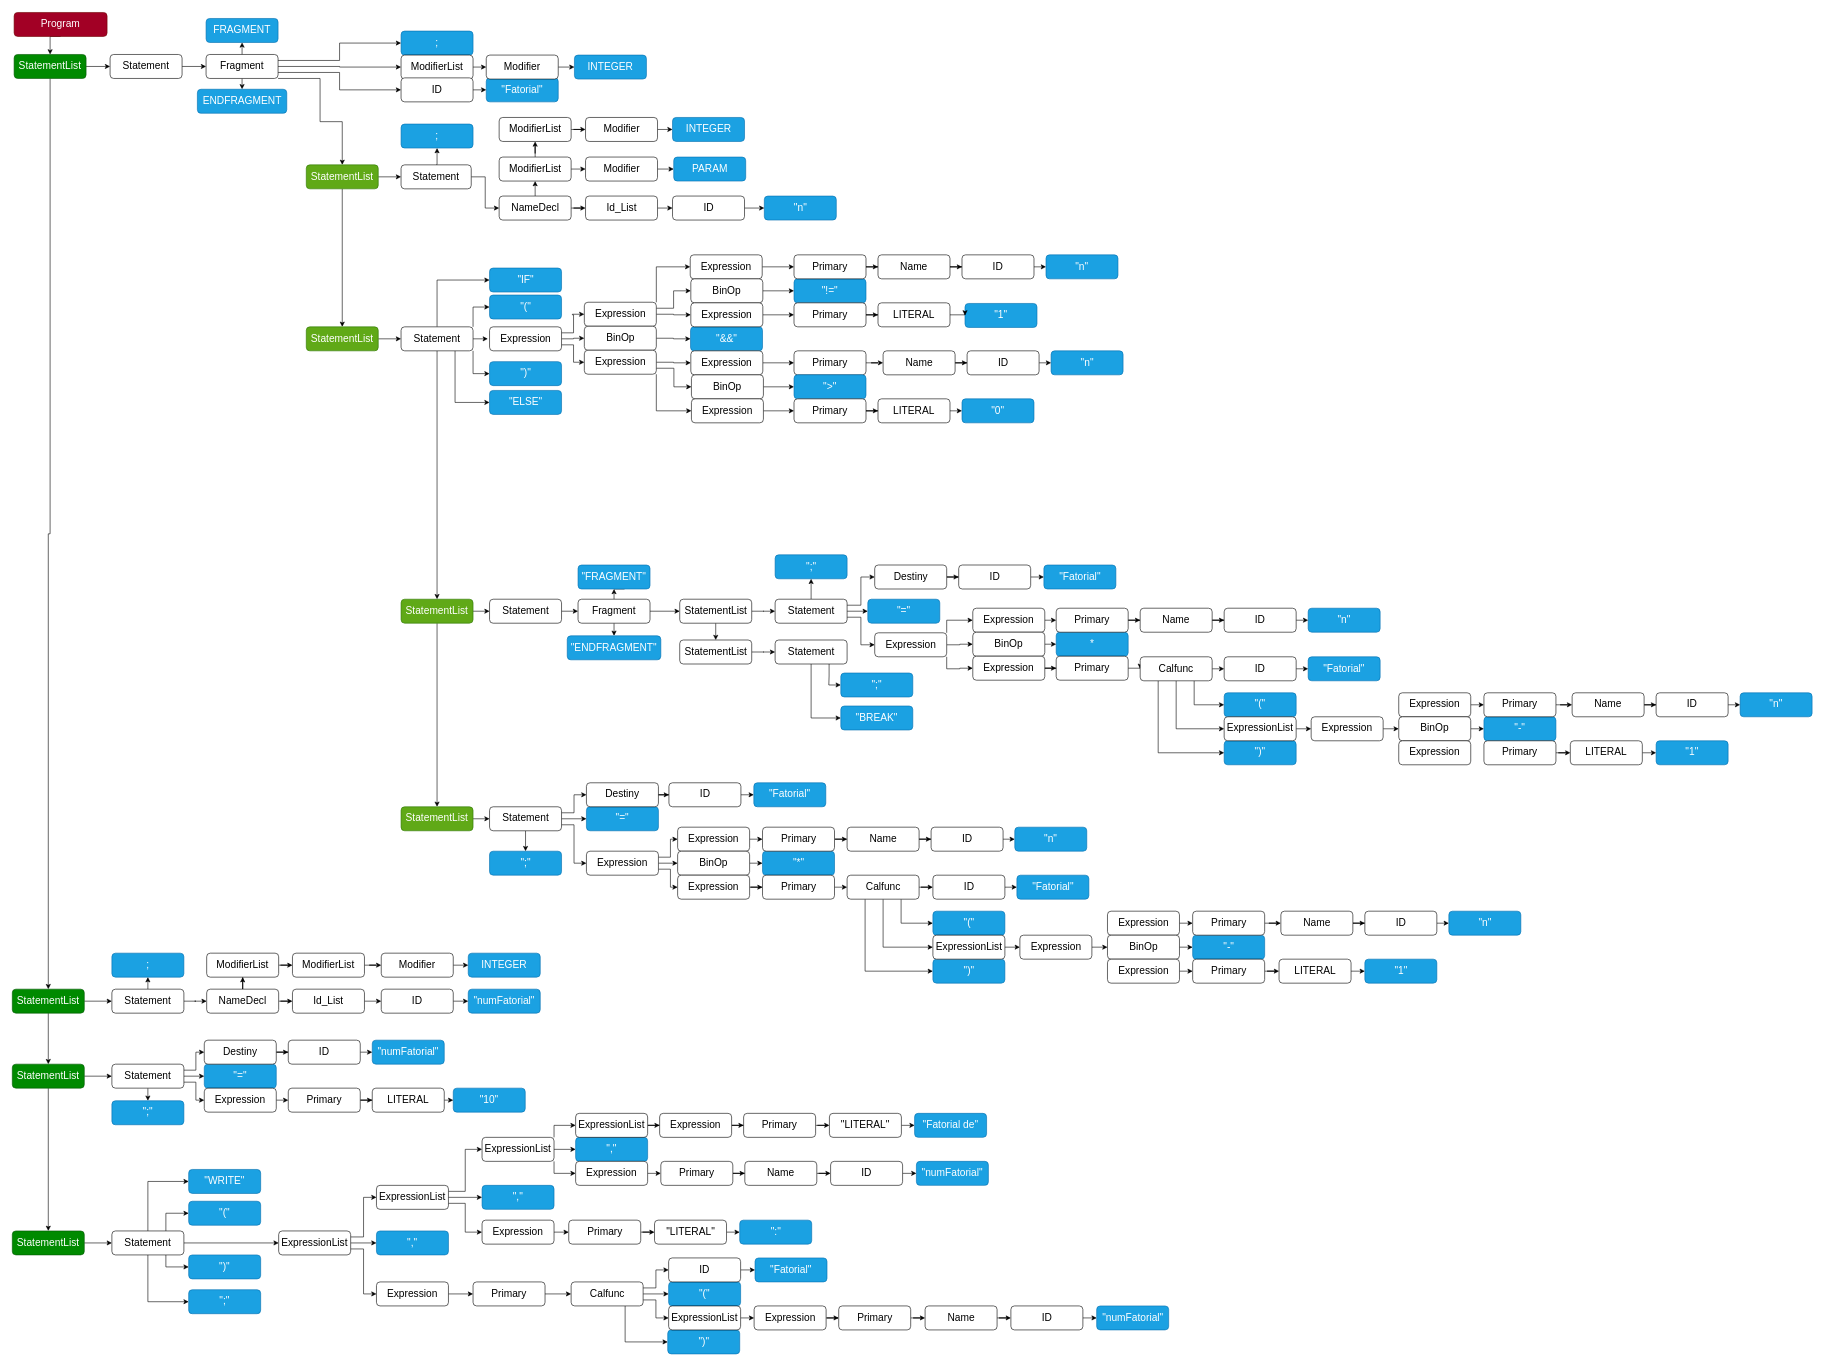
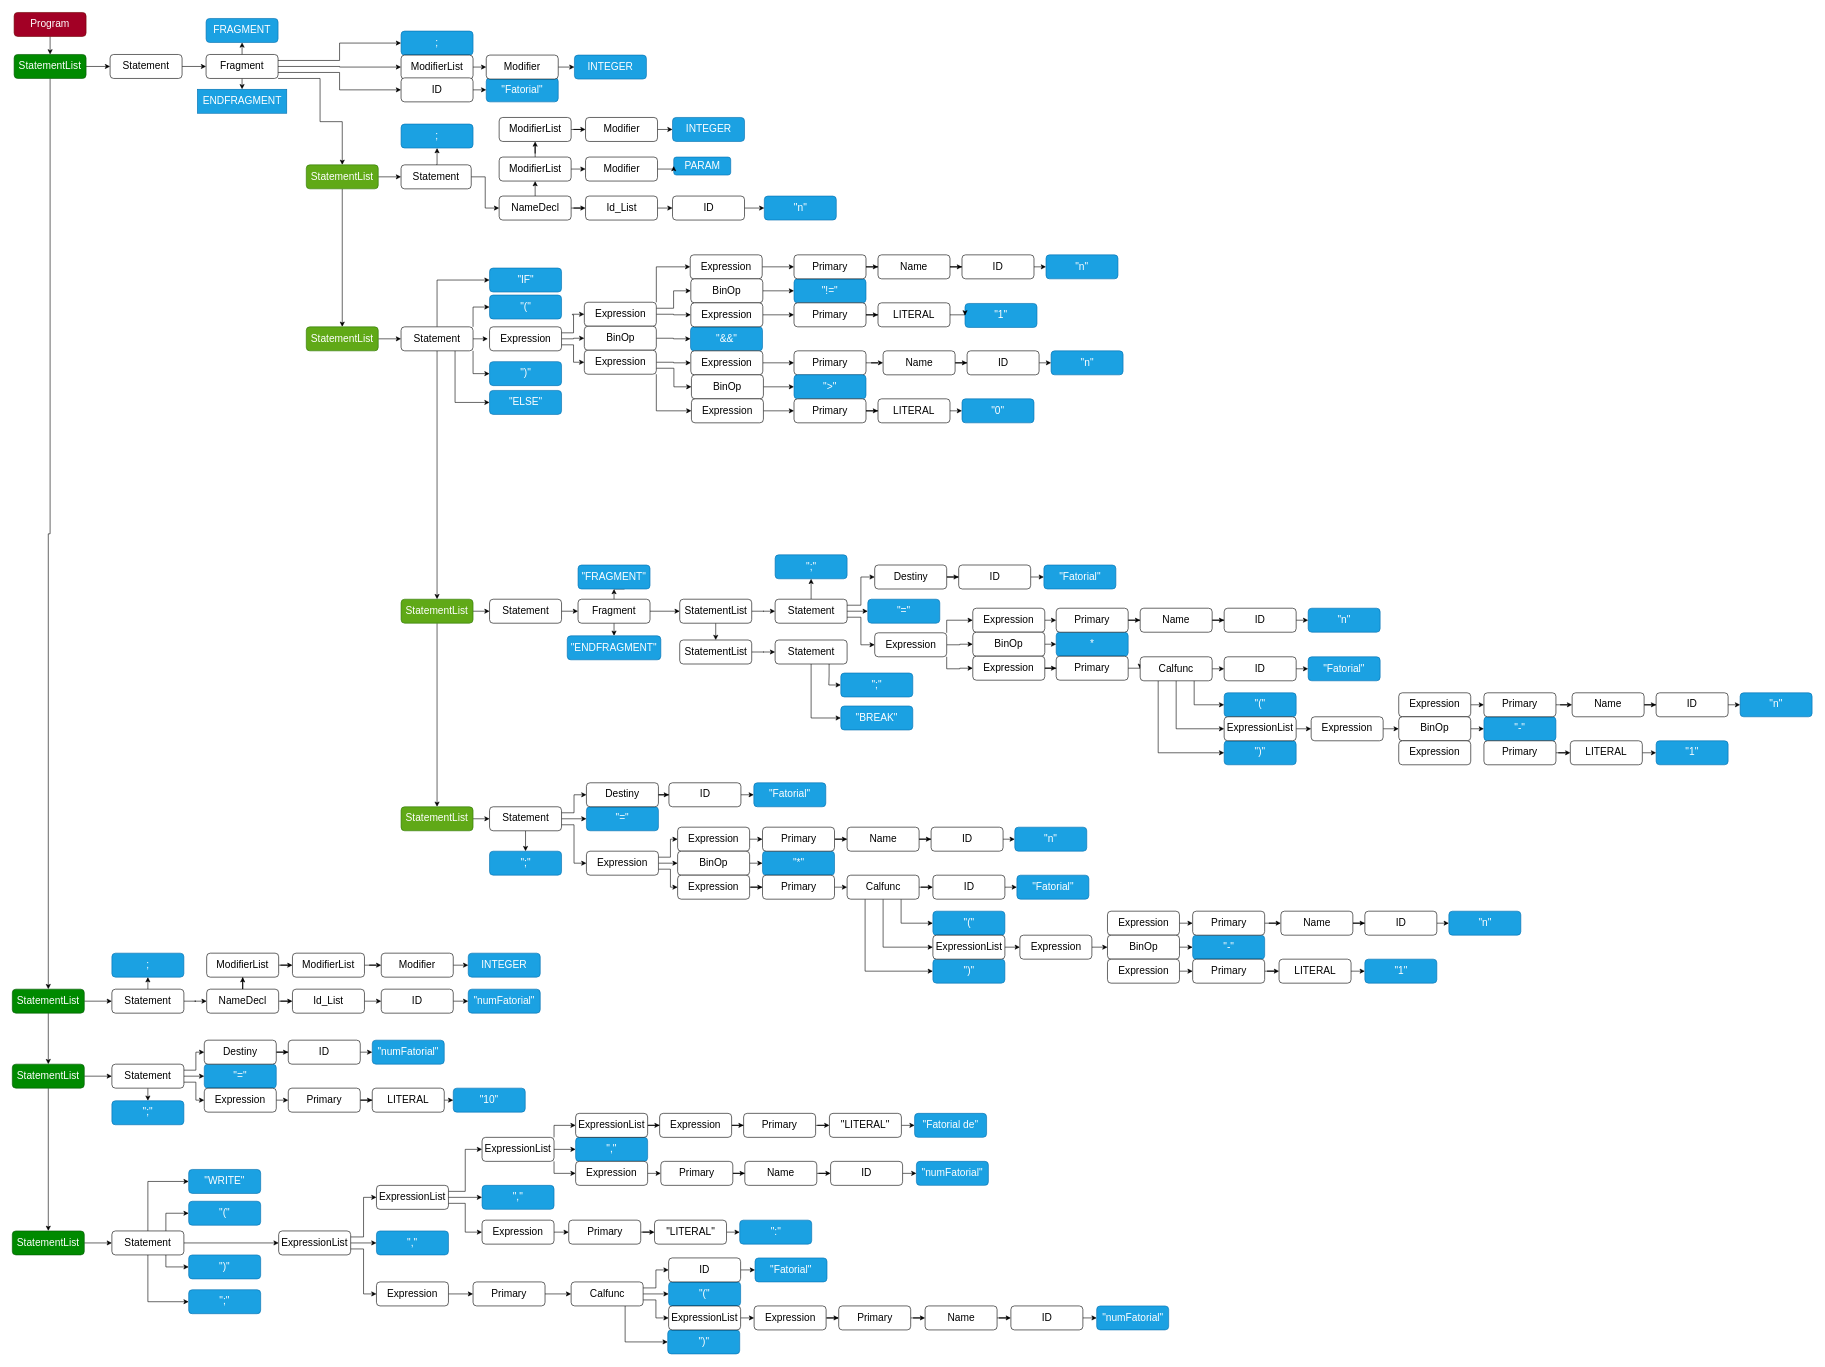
(61, 24) -> (50, 24)
(242, 101) -> (242, 101)
(710, 169) -> (702, 166)
